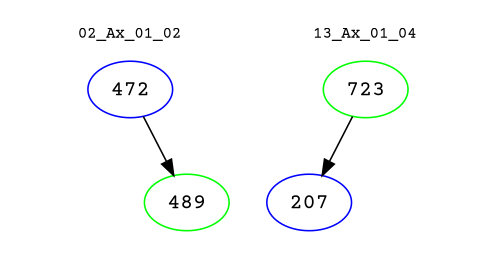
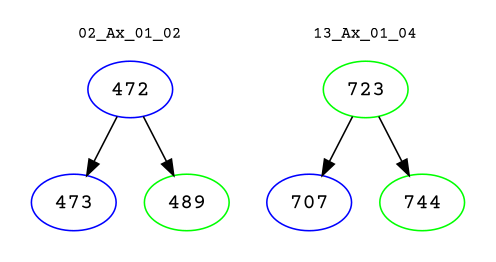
none -> (74, 202)
(309, 202) -> (309, 202)
none -> (422, 202)
